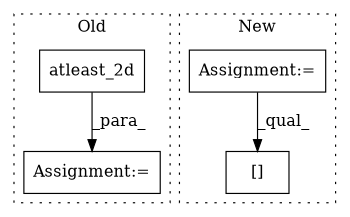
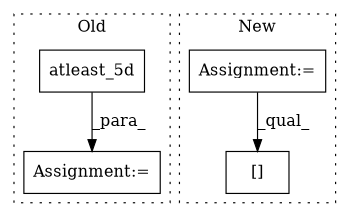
(92, 71) -> (92, 71)
